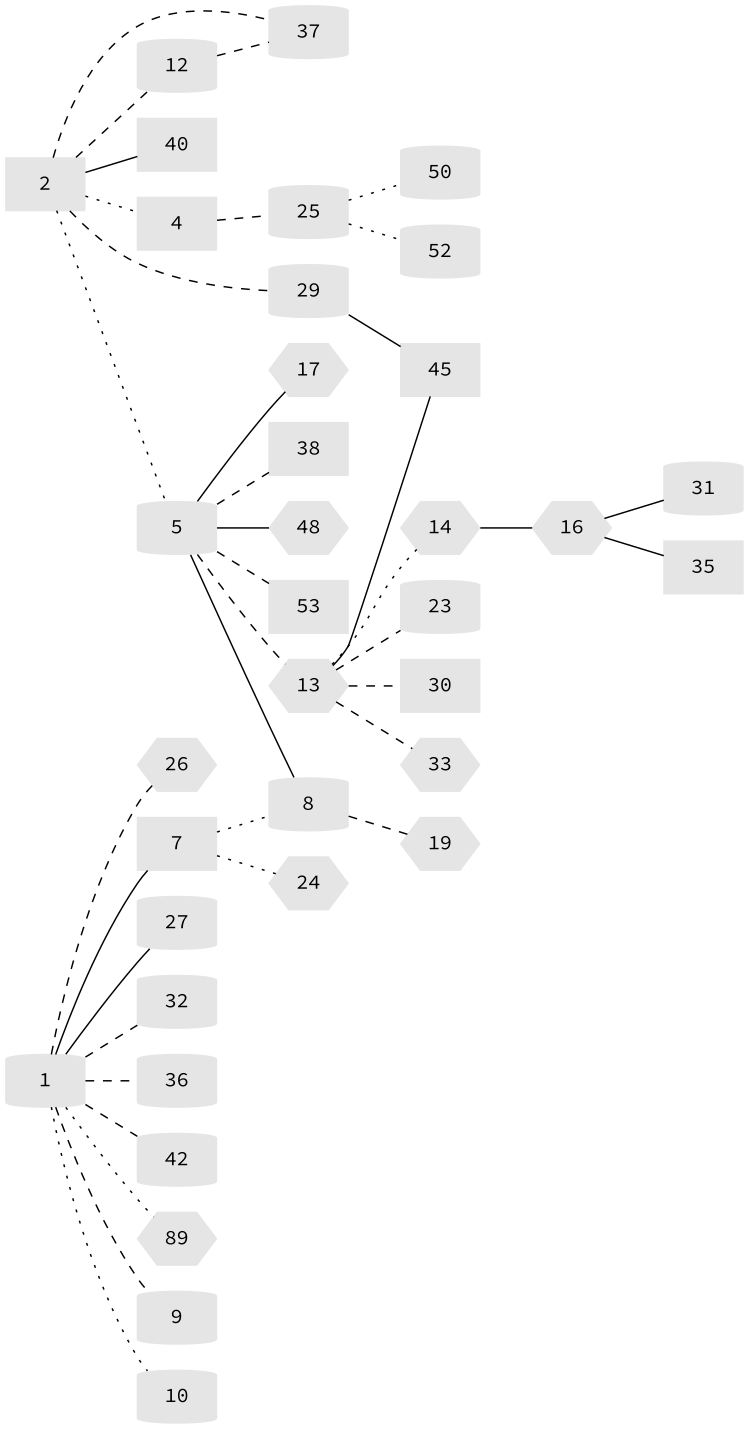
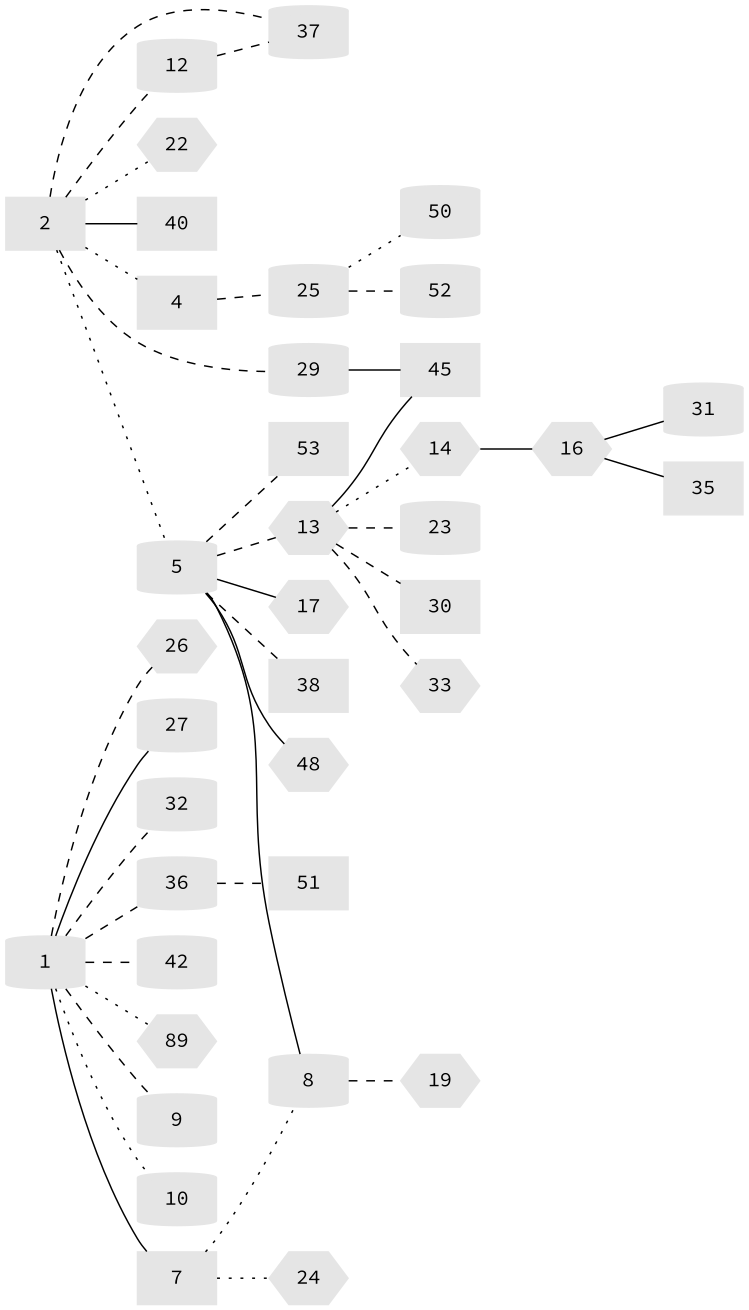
none -> (177, 145)
(375, 232) -> (375, 291)
none -> (309, 883)
